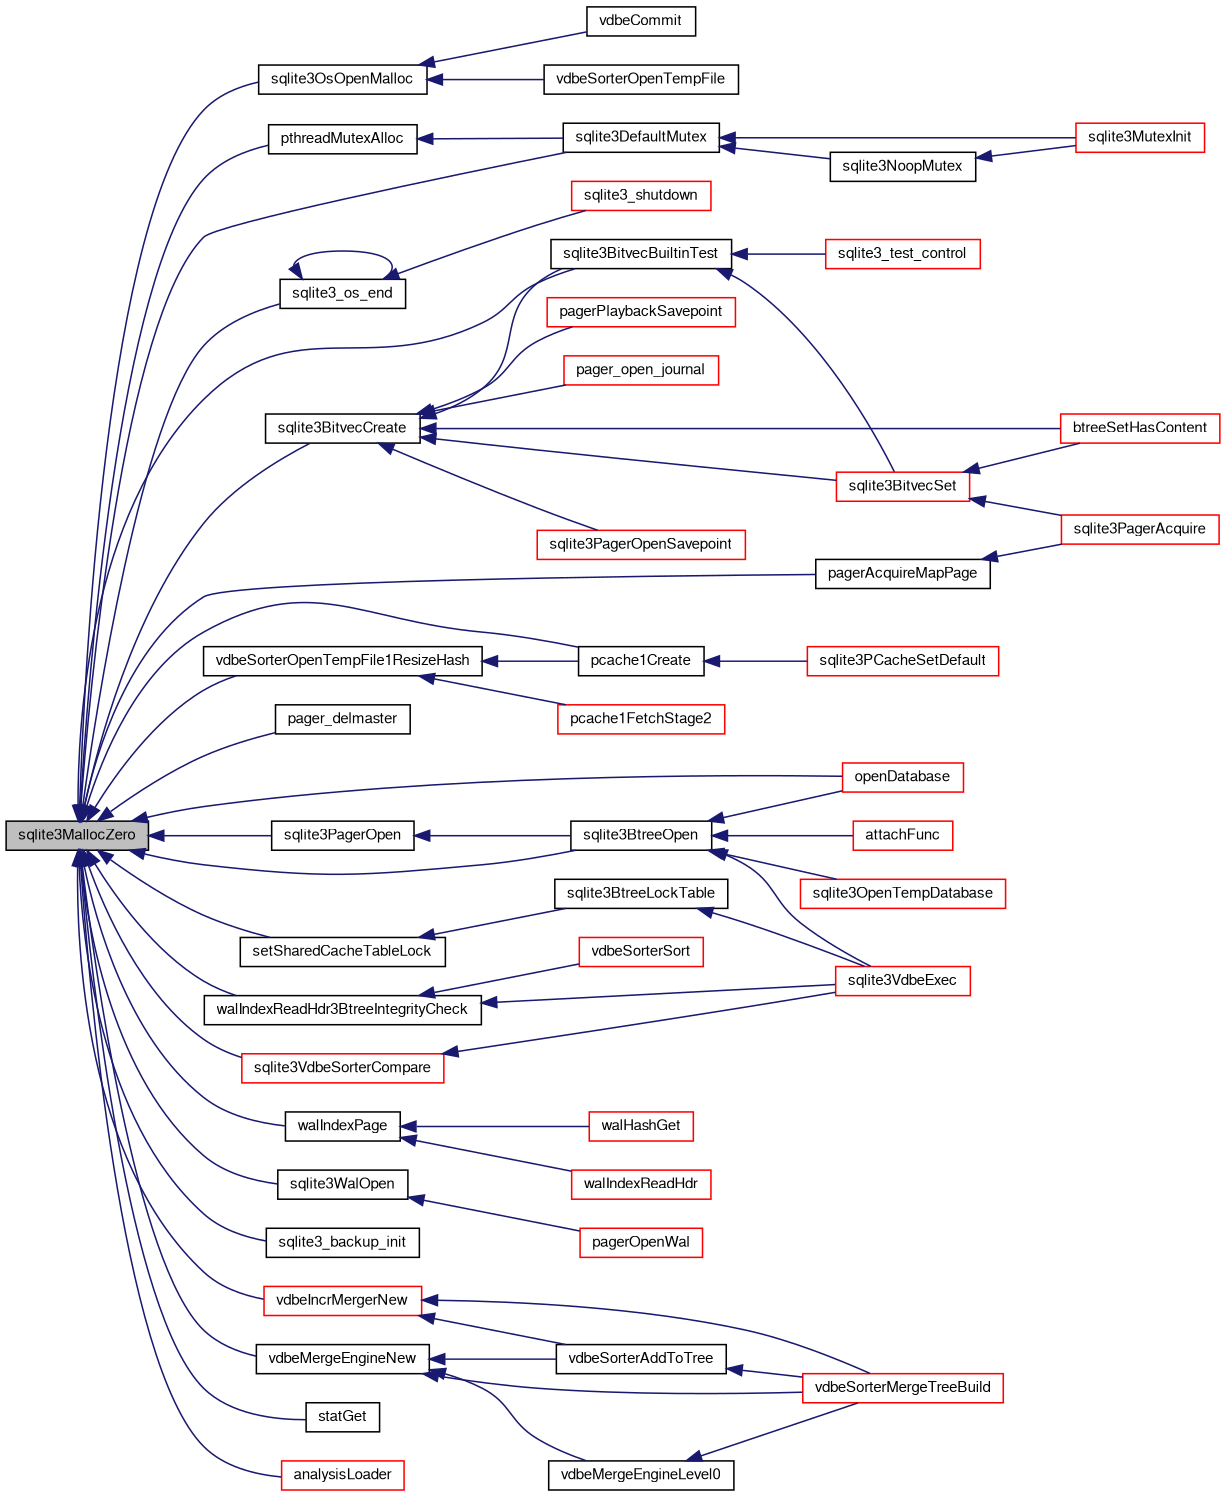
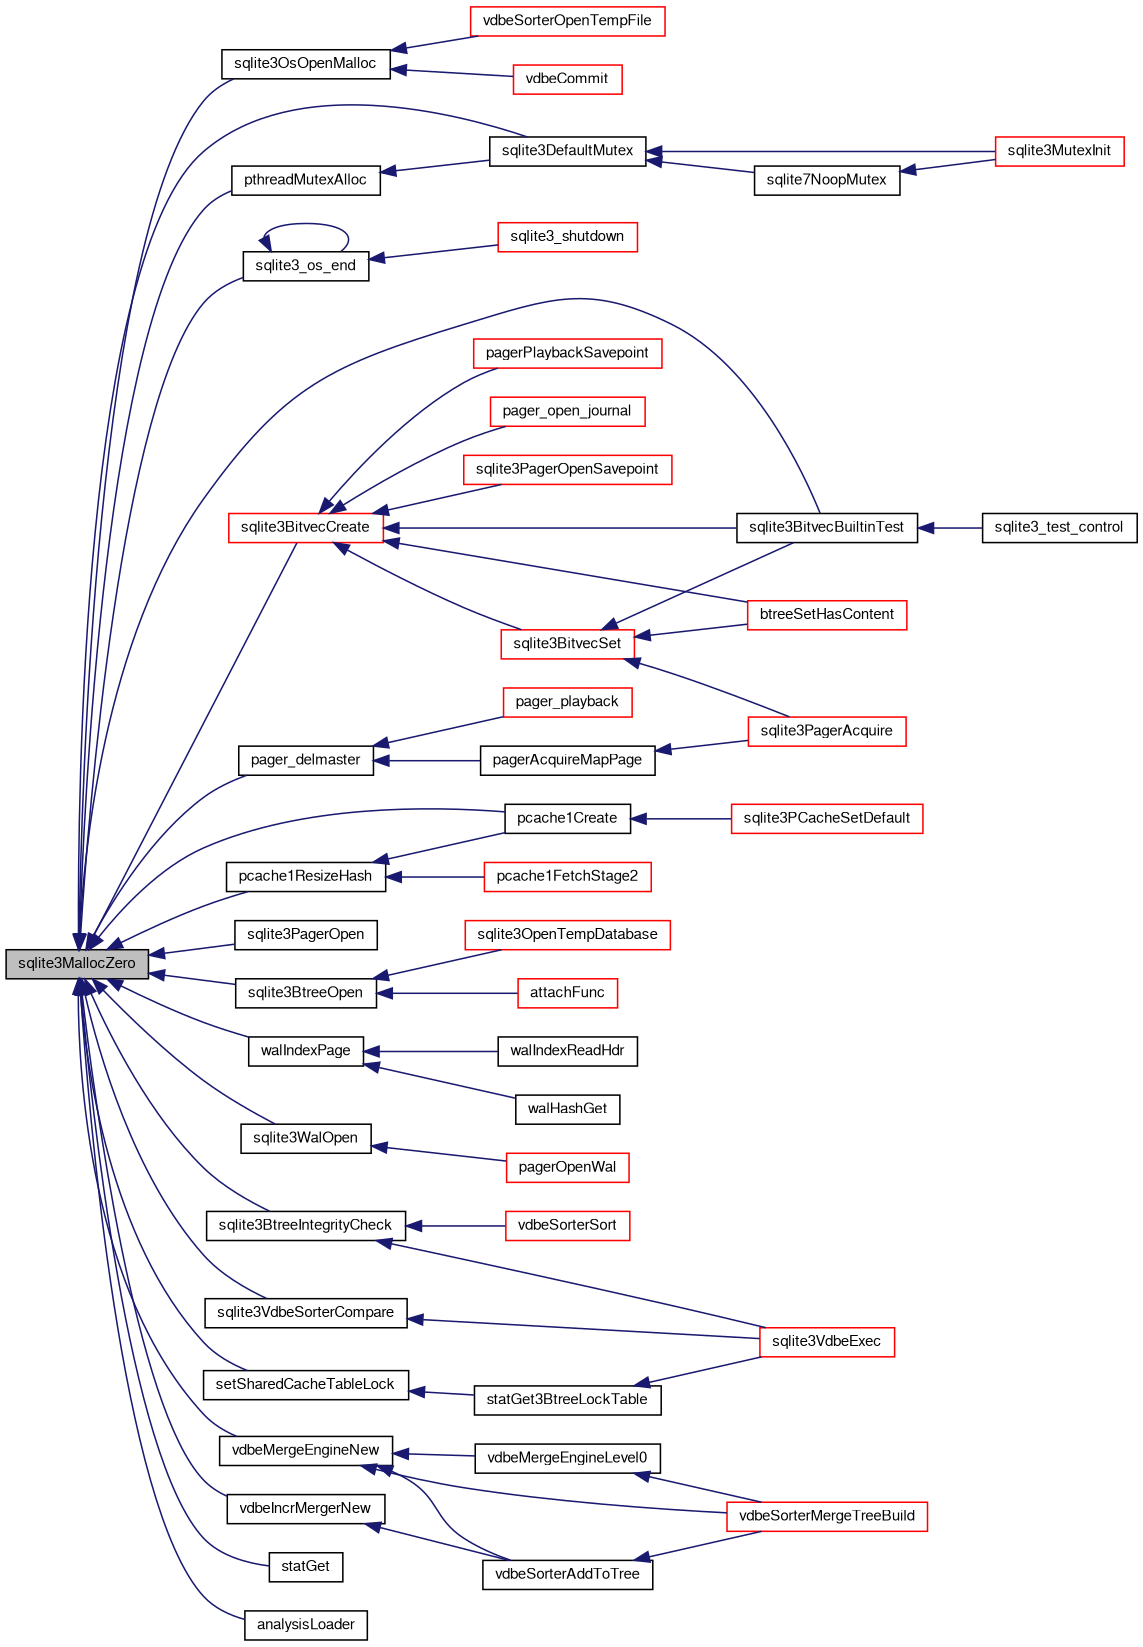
(641, 21) -> (568, 80)
(641, 80) -> (568, 21)
(903, 167) -> (827, 181)
(903, 254) -> (1060, 528)
(826, 362) -> (705, 583)
(343, 429) -> (306, 528)
(386, 582) -> (435, 761)
(343, 661) -> (306, 877)
none -> (568, 703)
(903, 778) -> none
(500, 836) -> none
(641, 894) -> (568, 1400)
(793, 917) -> none
(343, 1010) -> (306, 1226)
(343, 1068) -> (306, 1313)
(641, 1126) -> (568, 1110)
(641, 1185) -> (568, 1051)
(343, 1243) -> none
(343, 1301) -> (306, 1509)
(658, 1315) -> none
(343, 1475) -> (306, 1625)
